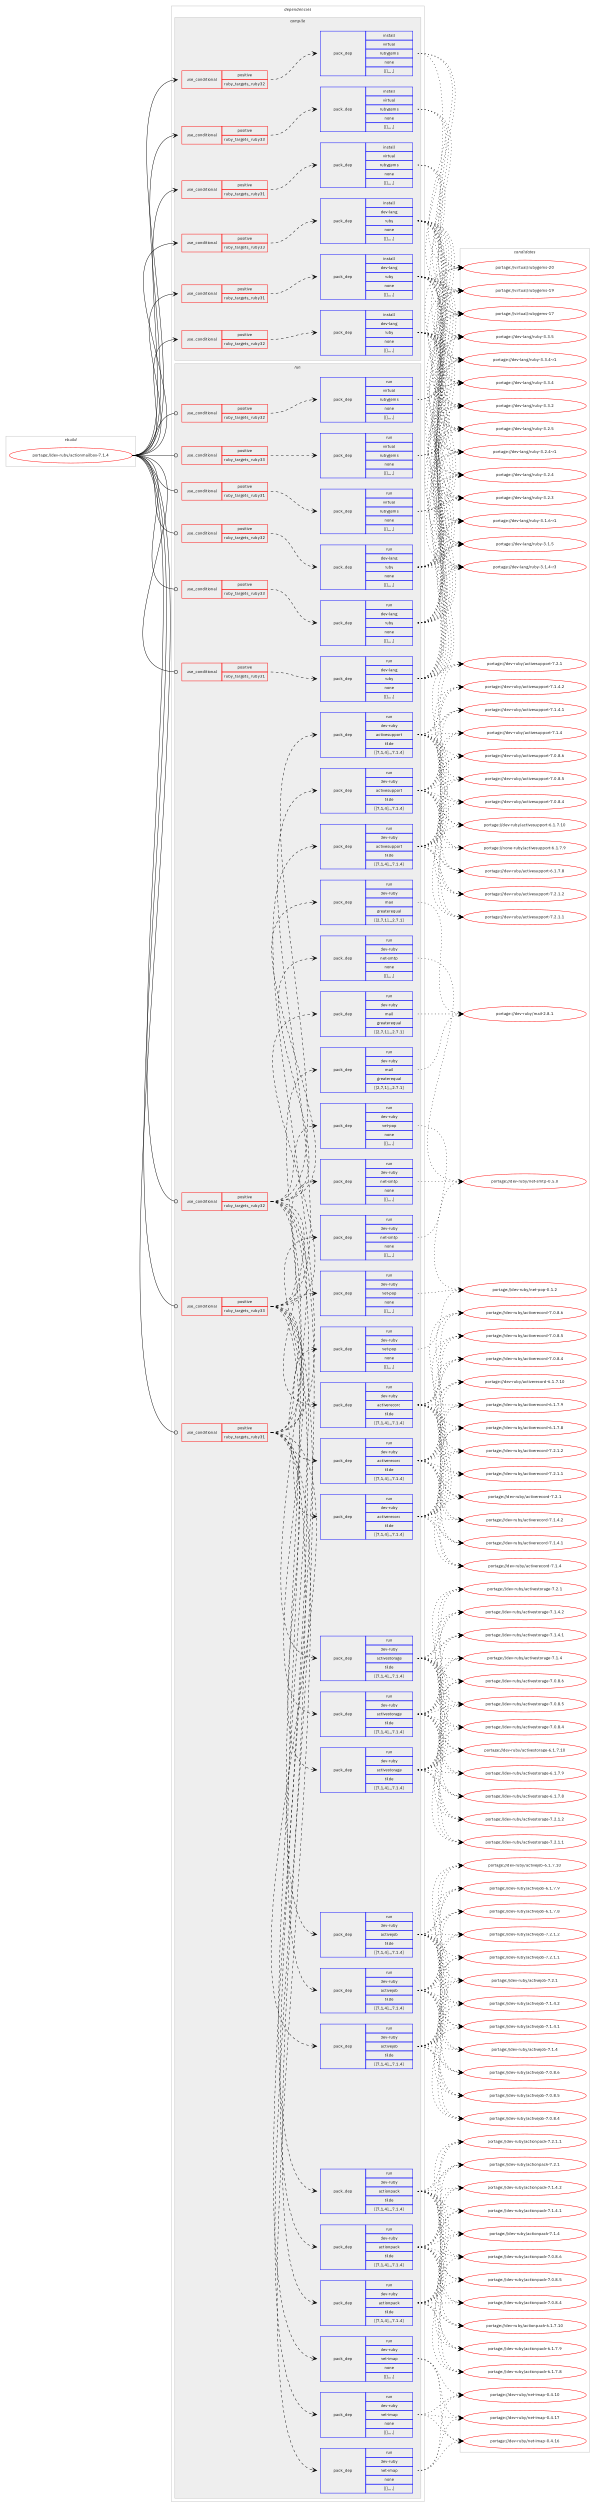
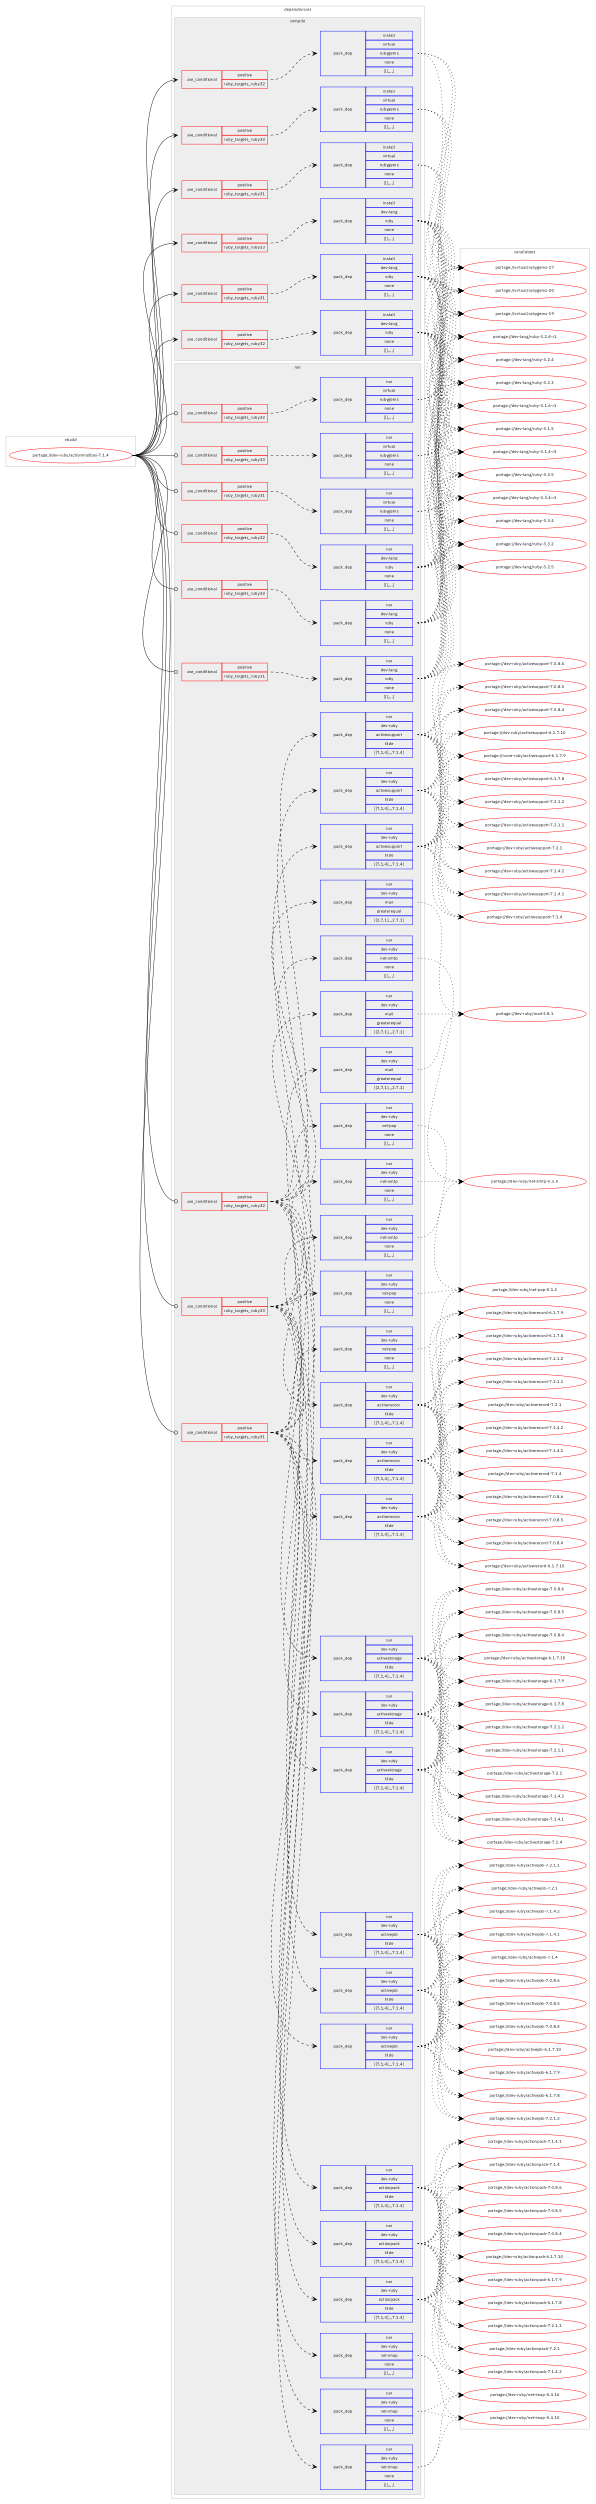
(525, 2418) -> none
